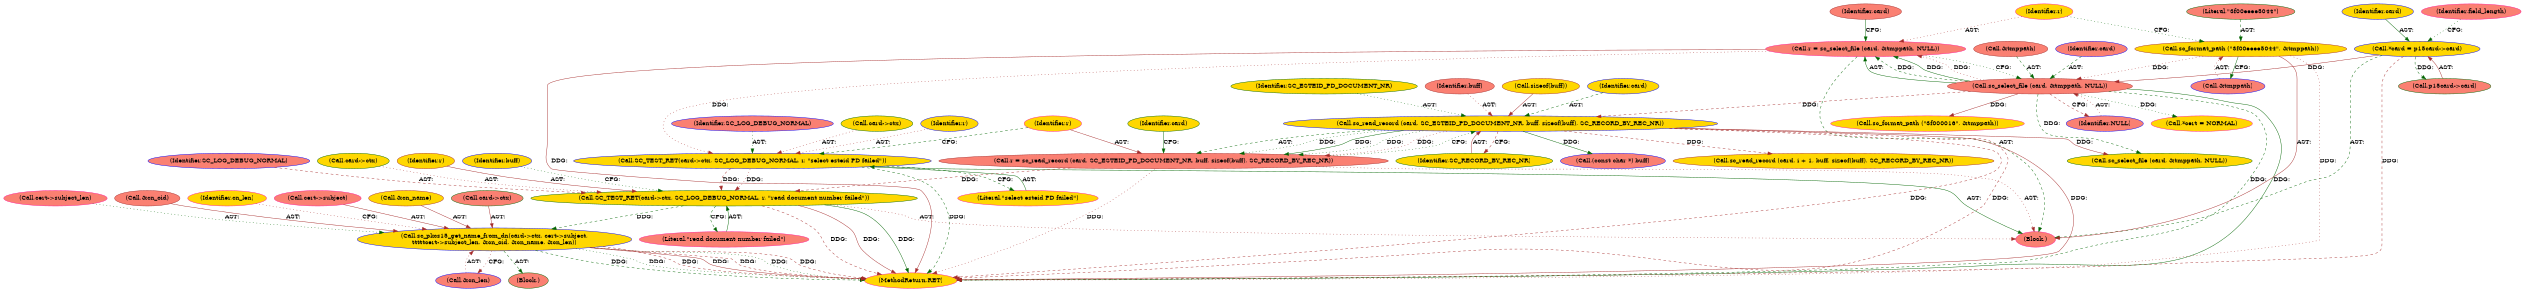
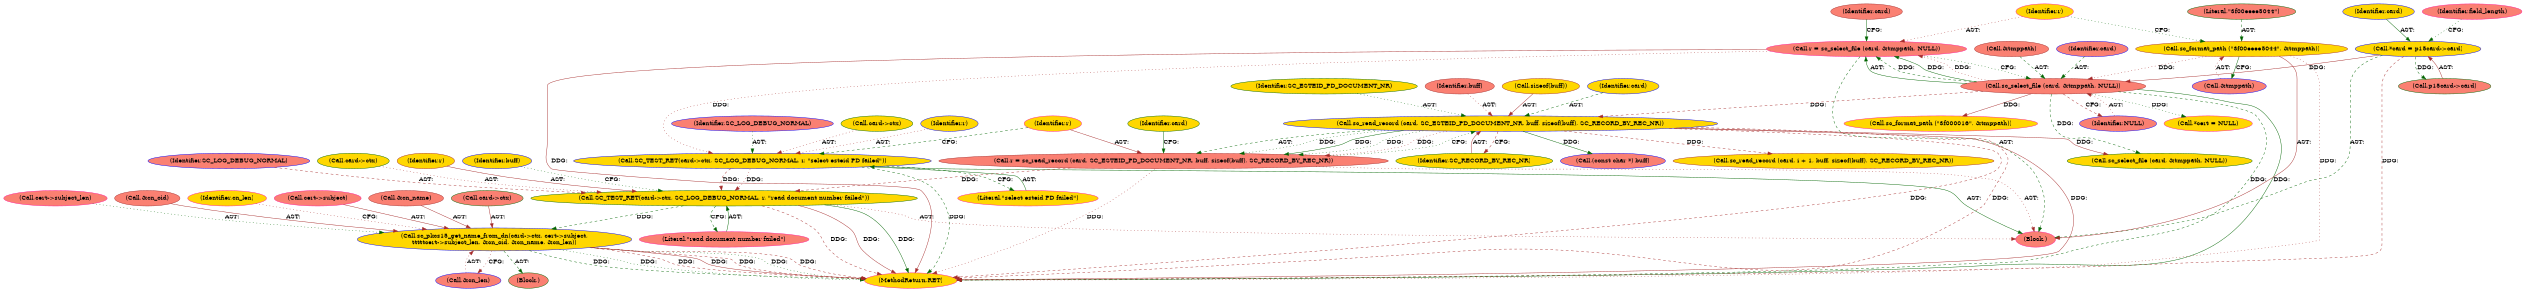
(2202, 124) -> (2208, 124)
(406, 198) -> (406, 198)
